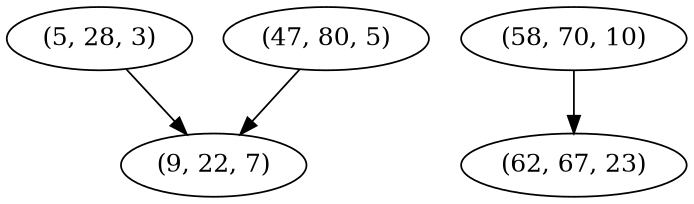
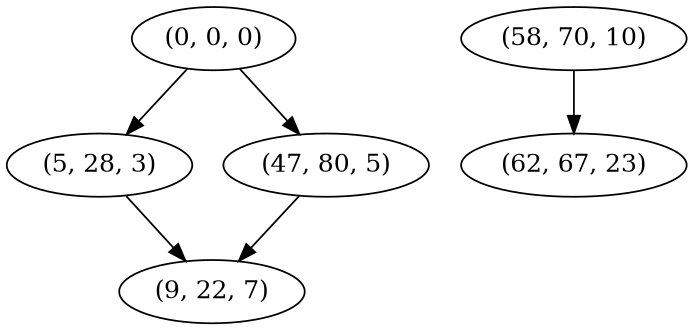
none -> (214, 39)
